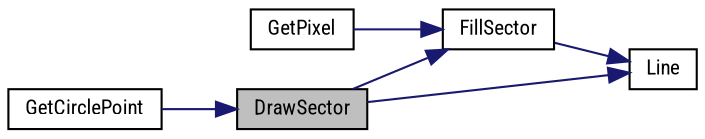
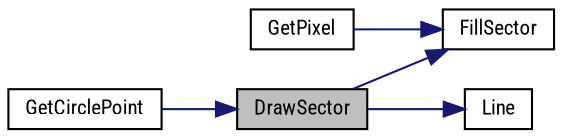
(582, 50) -> none
